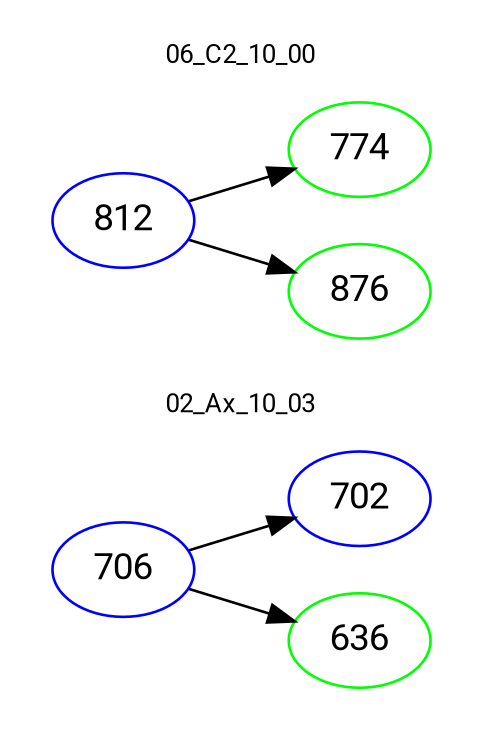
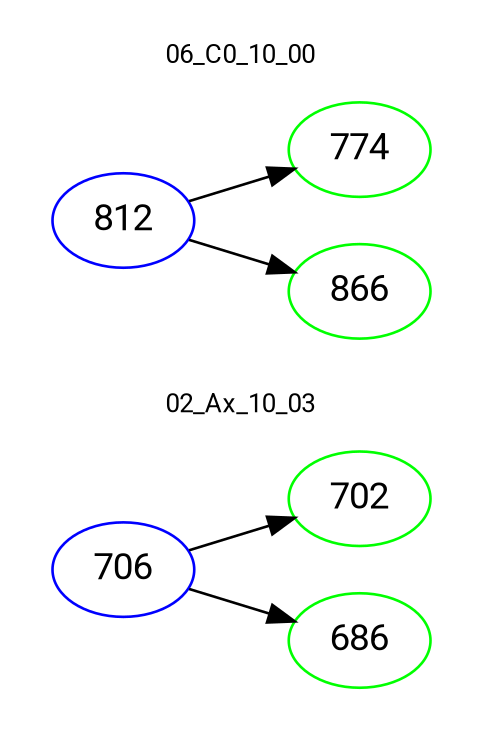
(242, 56) -> (242, 56)
(360, 291) -> (360, 291)
(360, 499) -> (360, 499)
(360, 640) -> (360, 640)
